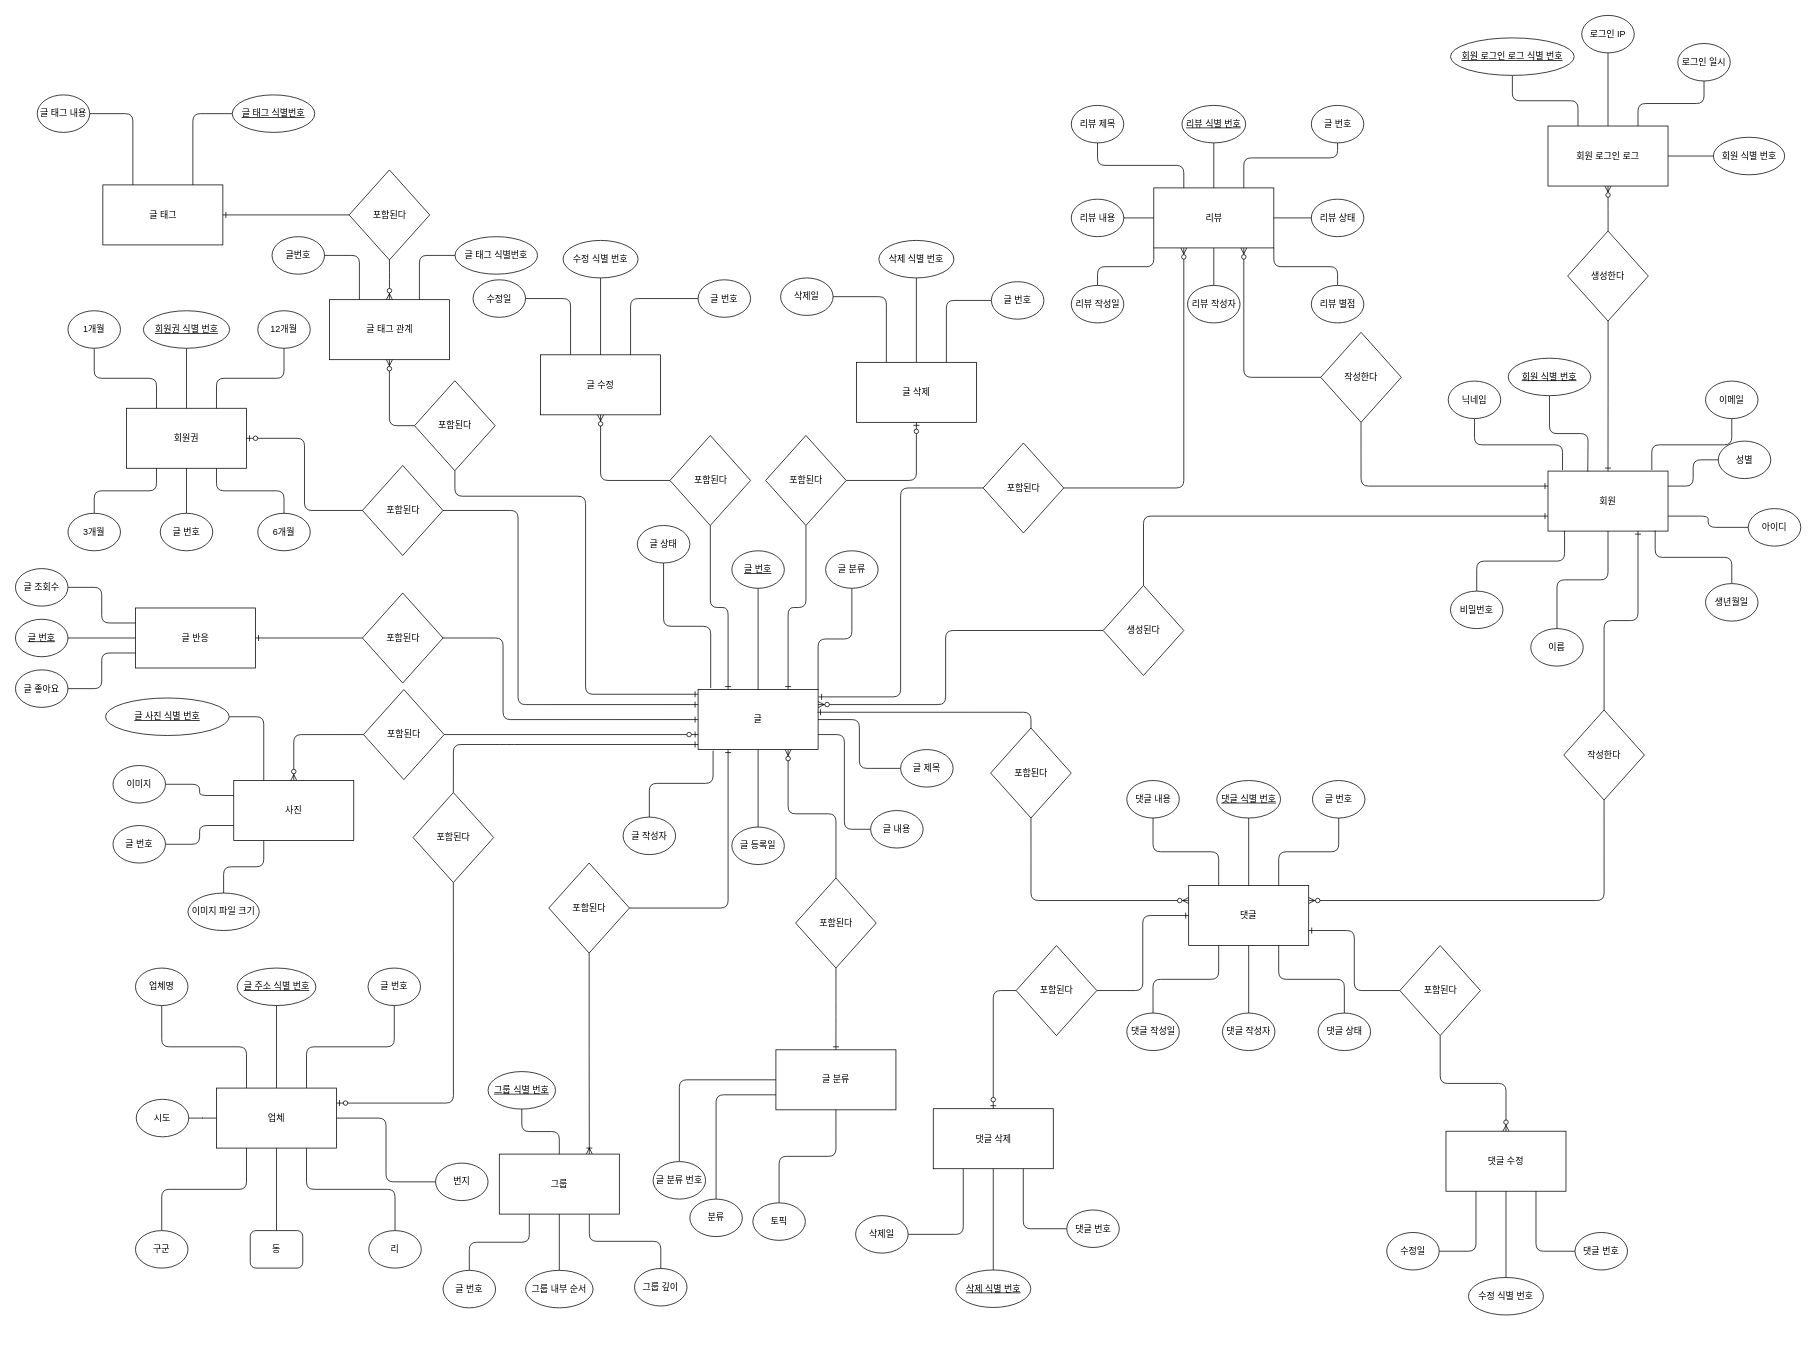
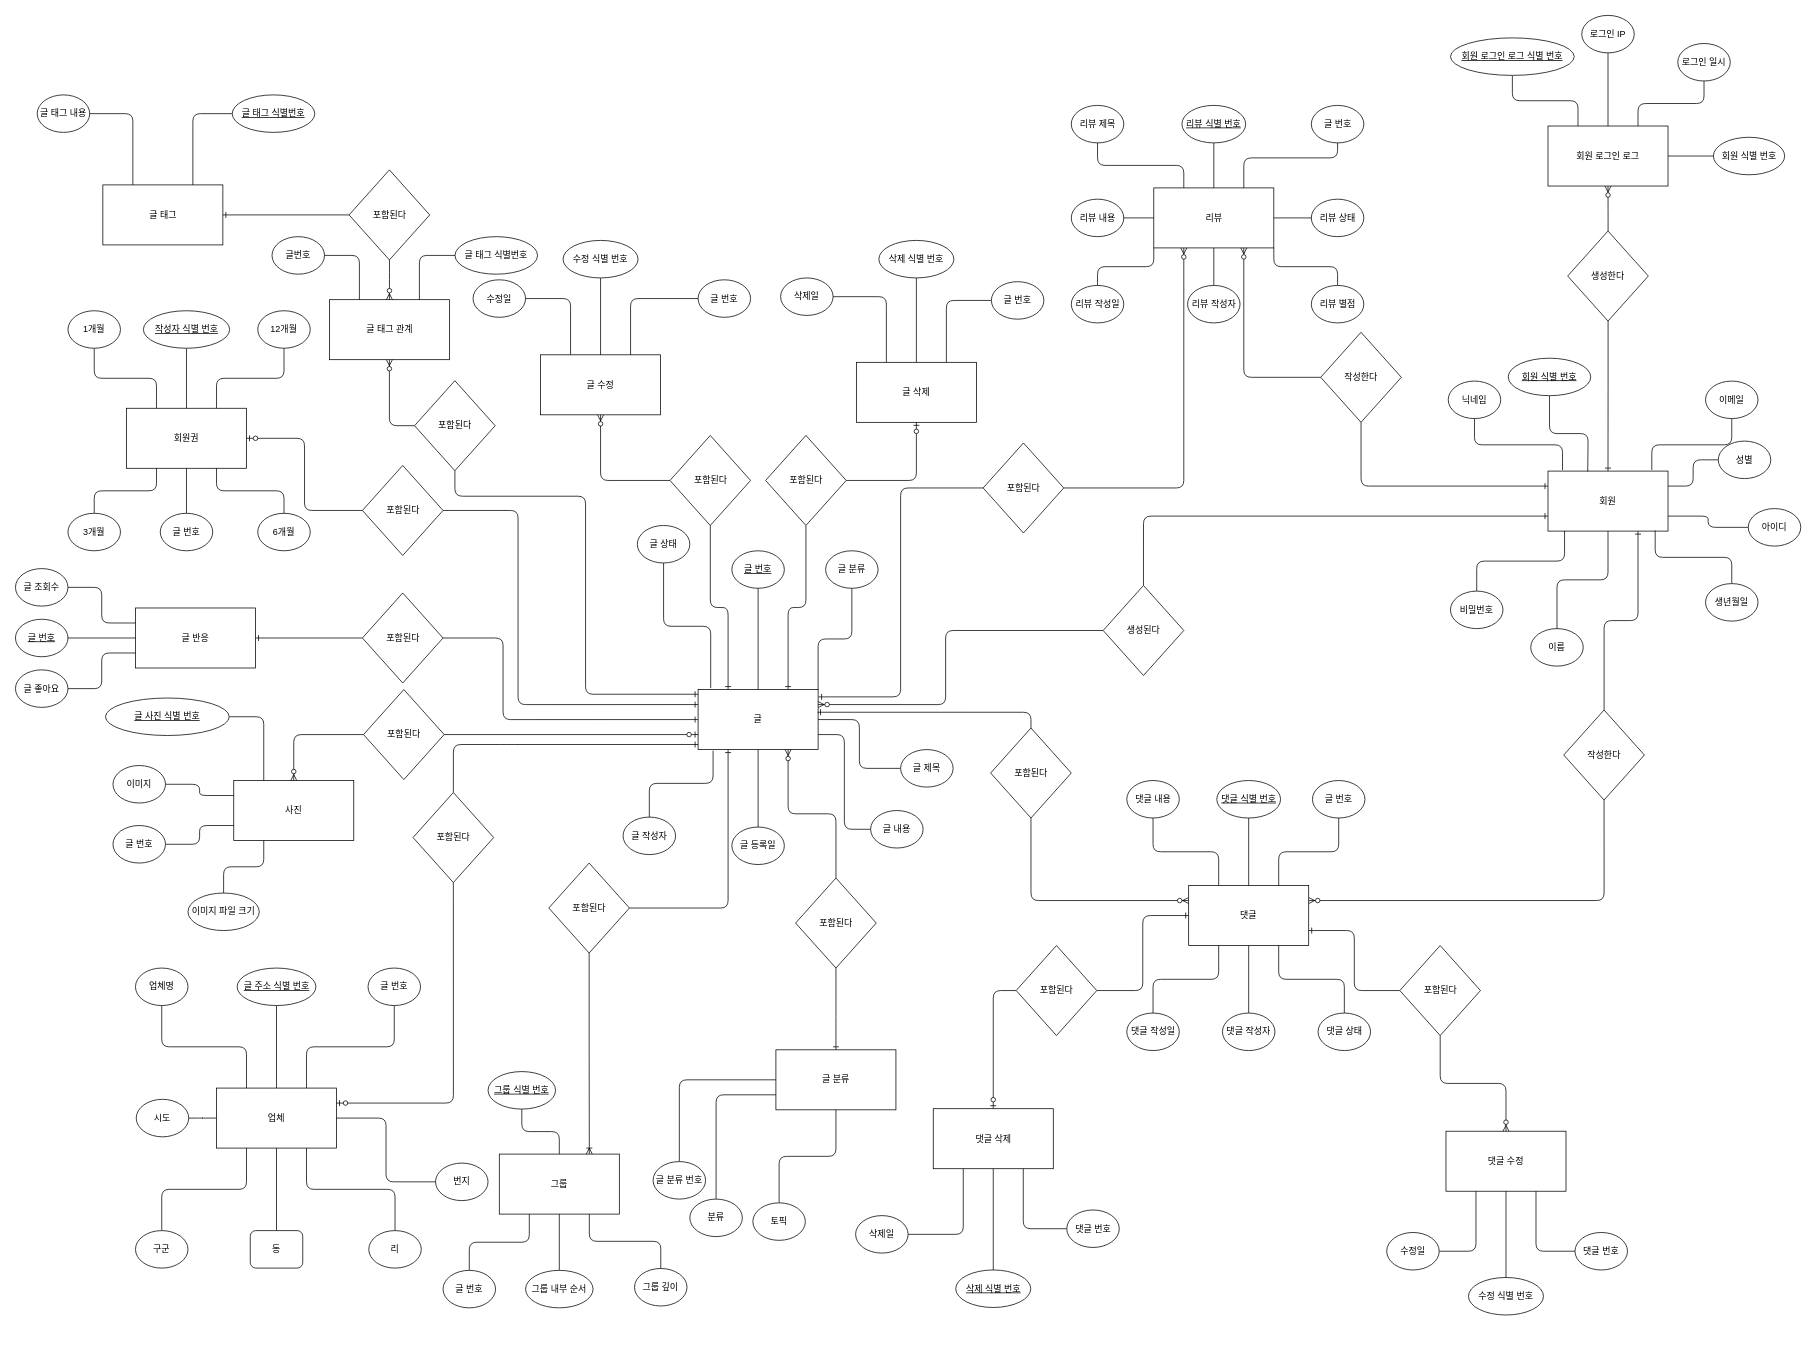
(187, 330) -> (187, 330)
